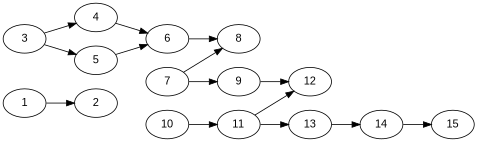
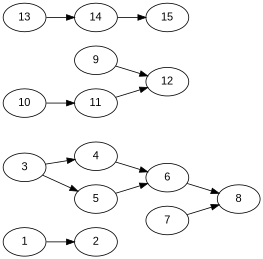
(199, 82) -> none
(271, 125) -> none
